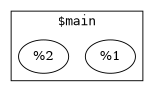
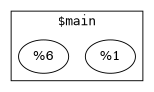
(44, 57) -> (44, 57)
